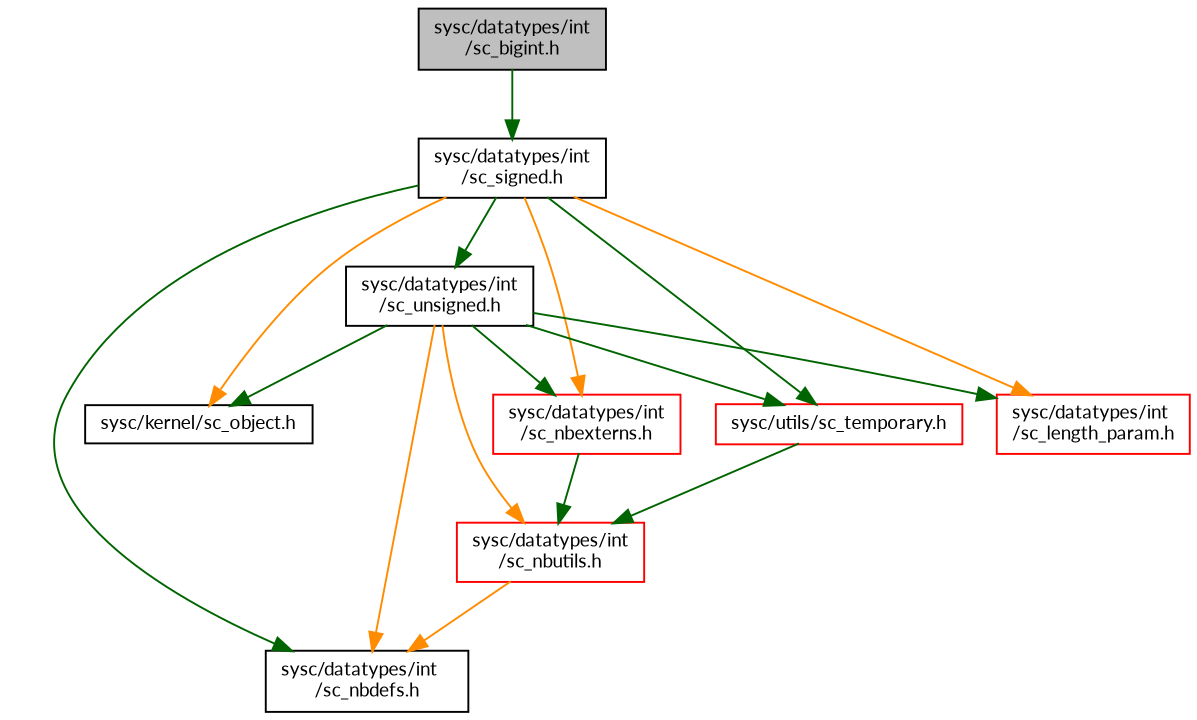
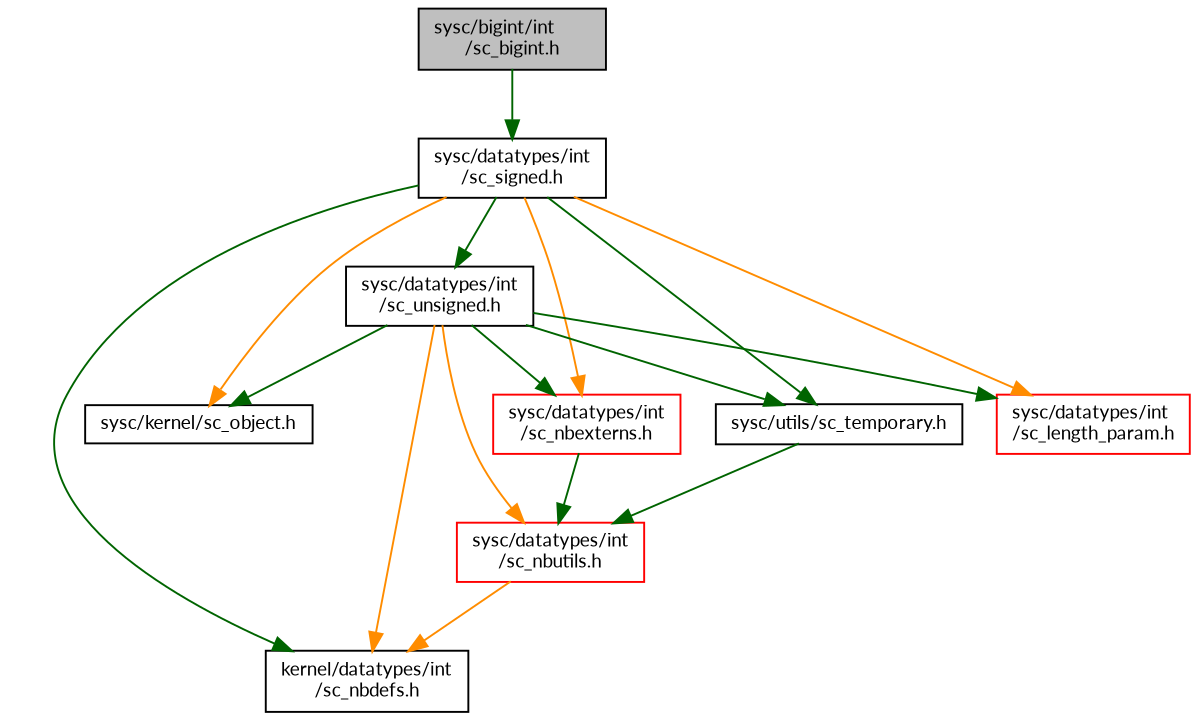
(512, 39) -> (512, 39)
(839, 424) -> (839, 424)
(367, 681) -> (367, 681)
